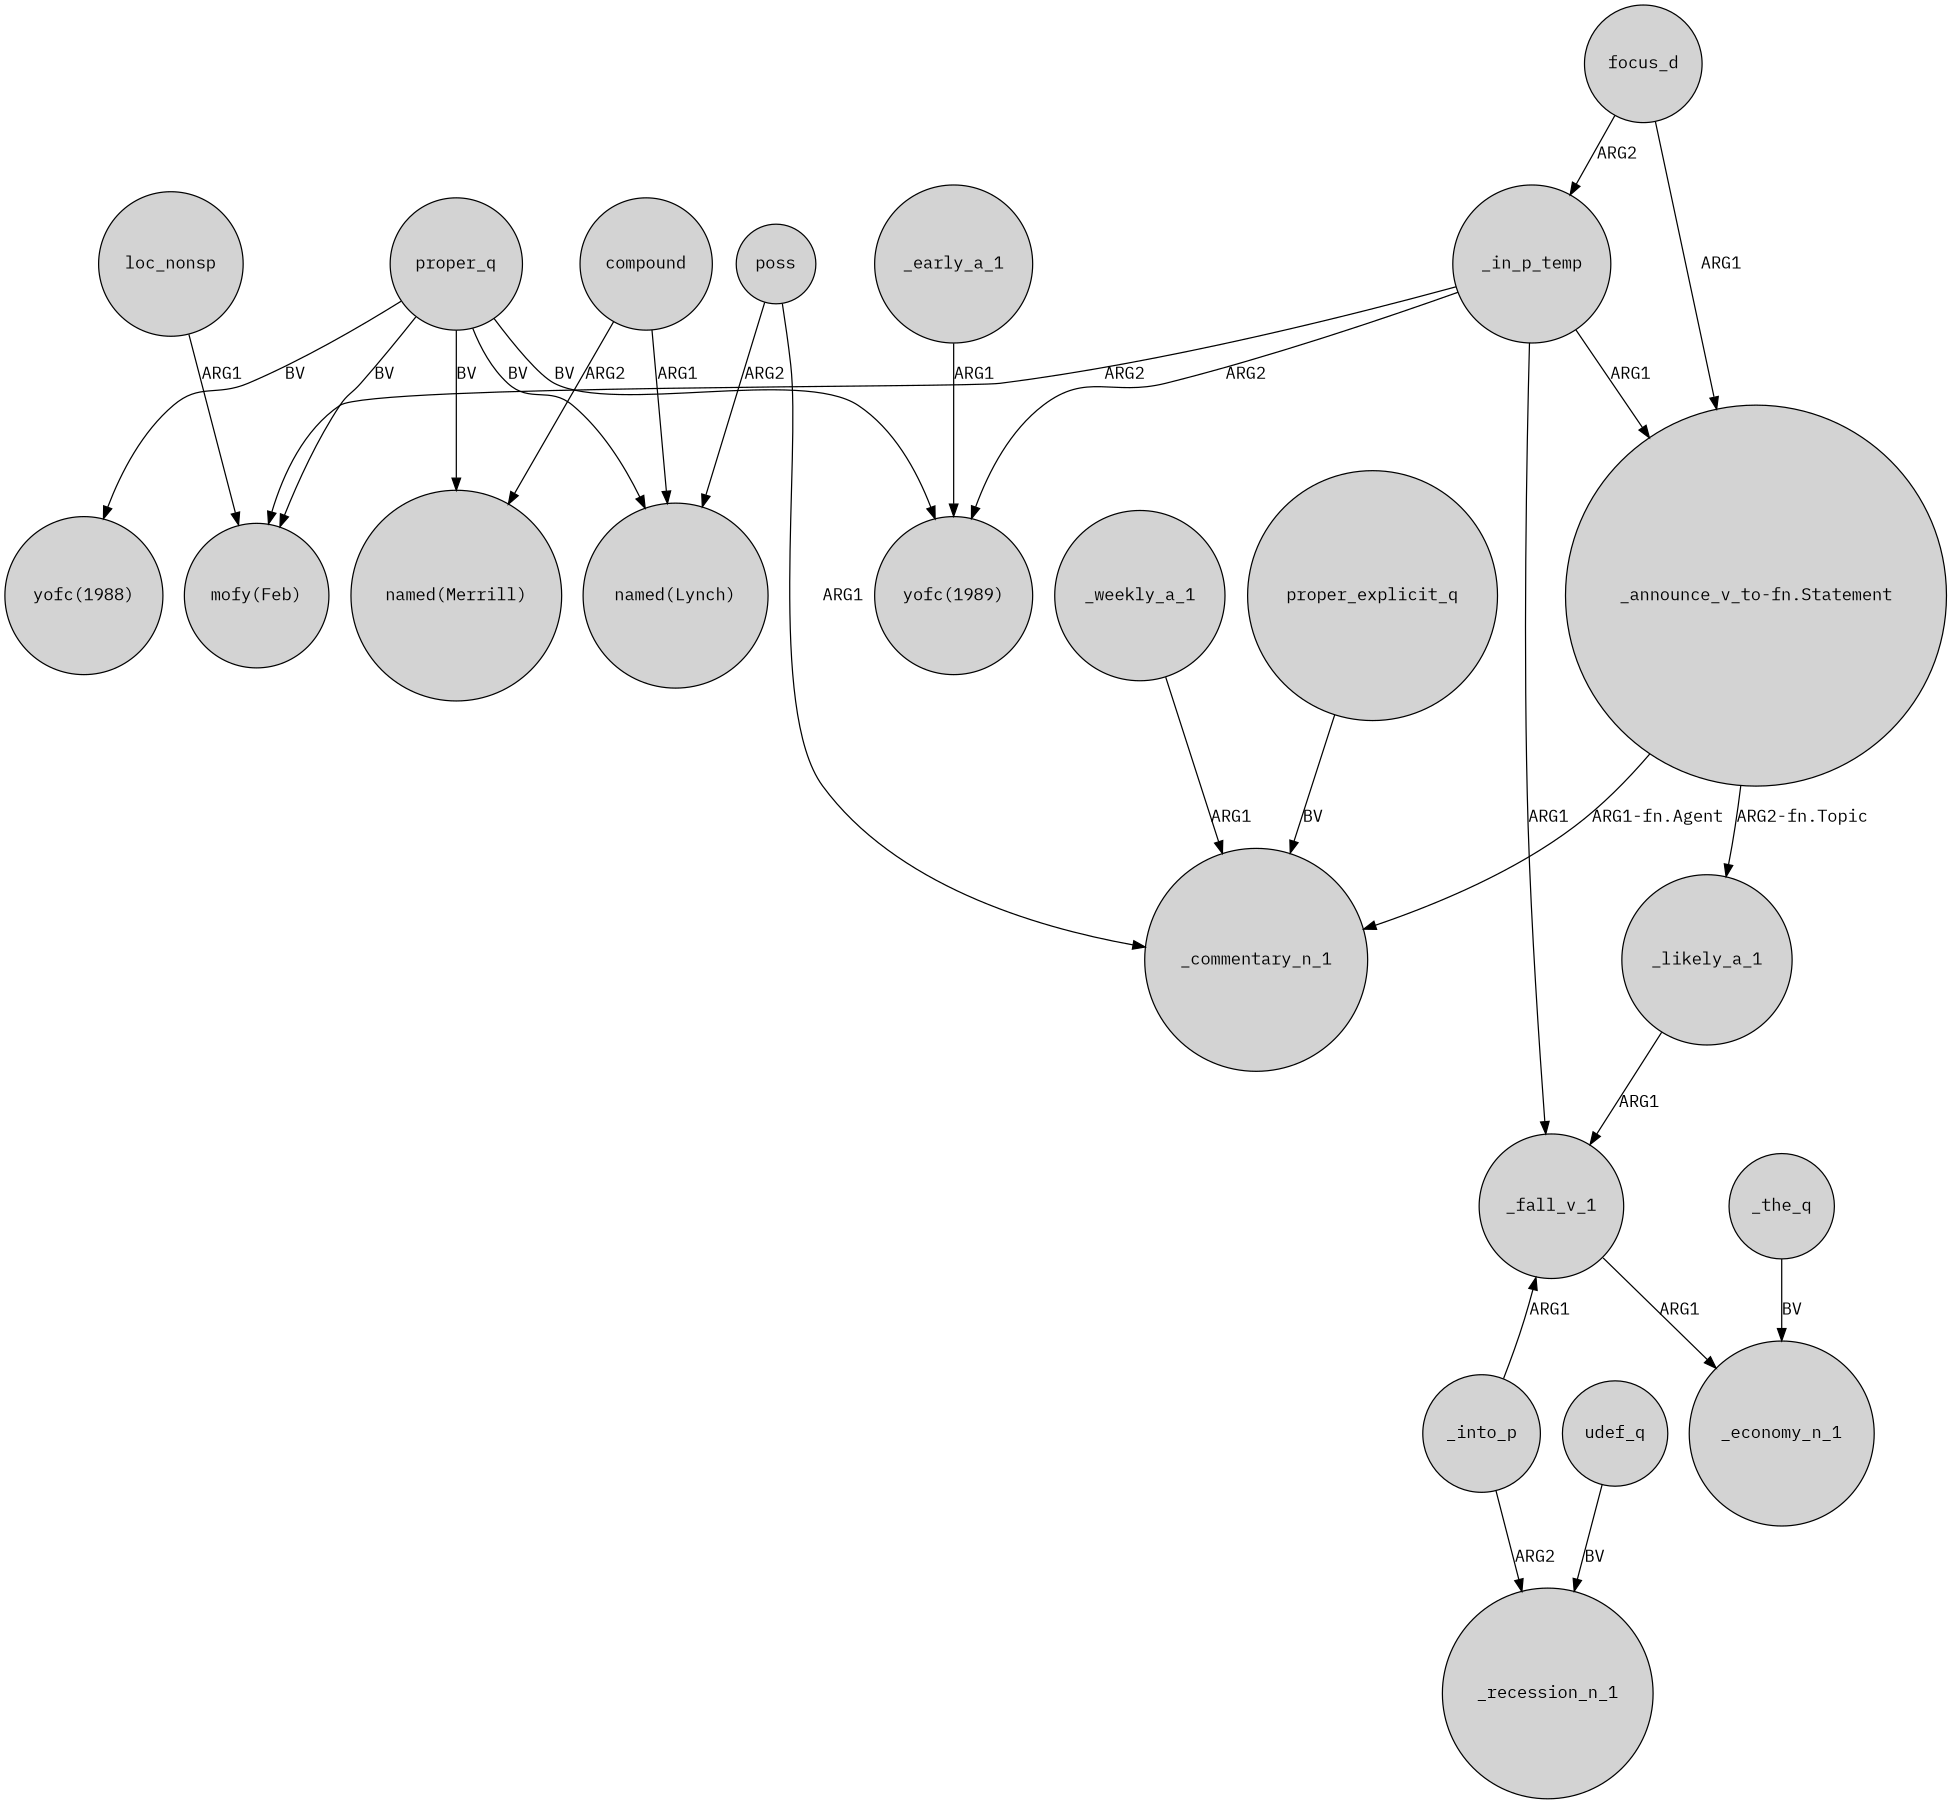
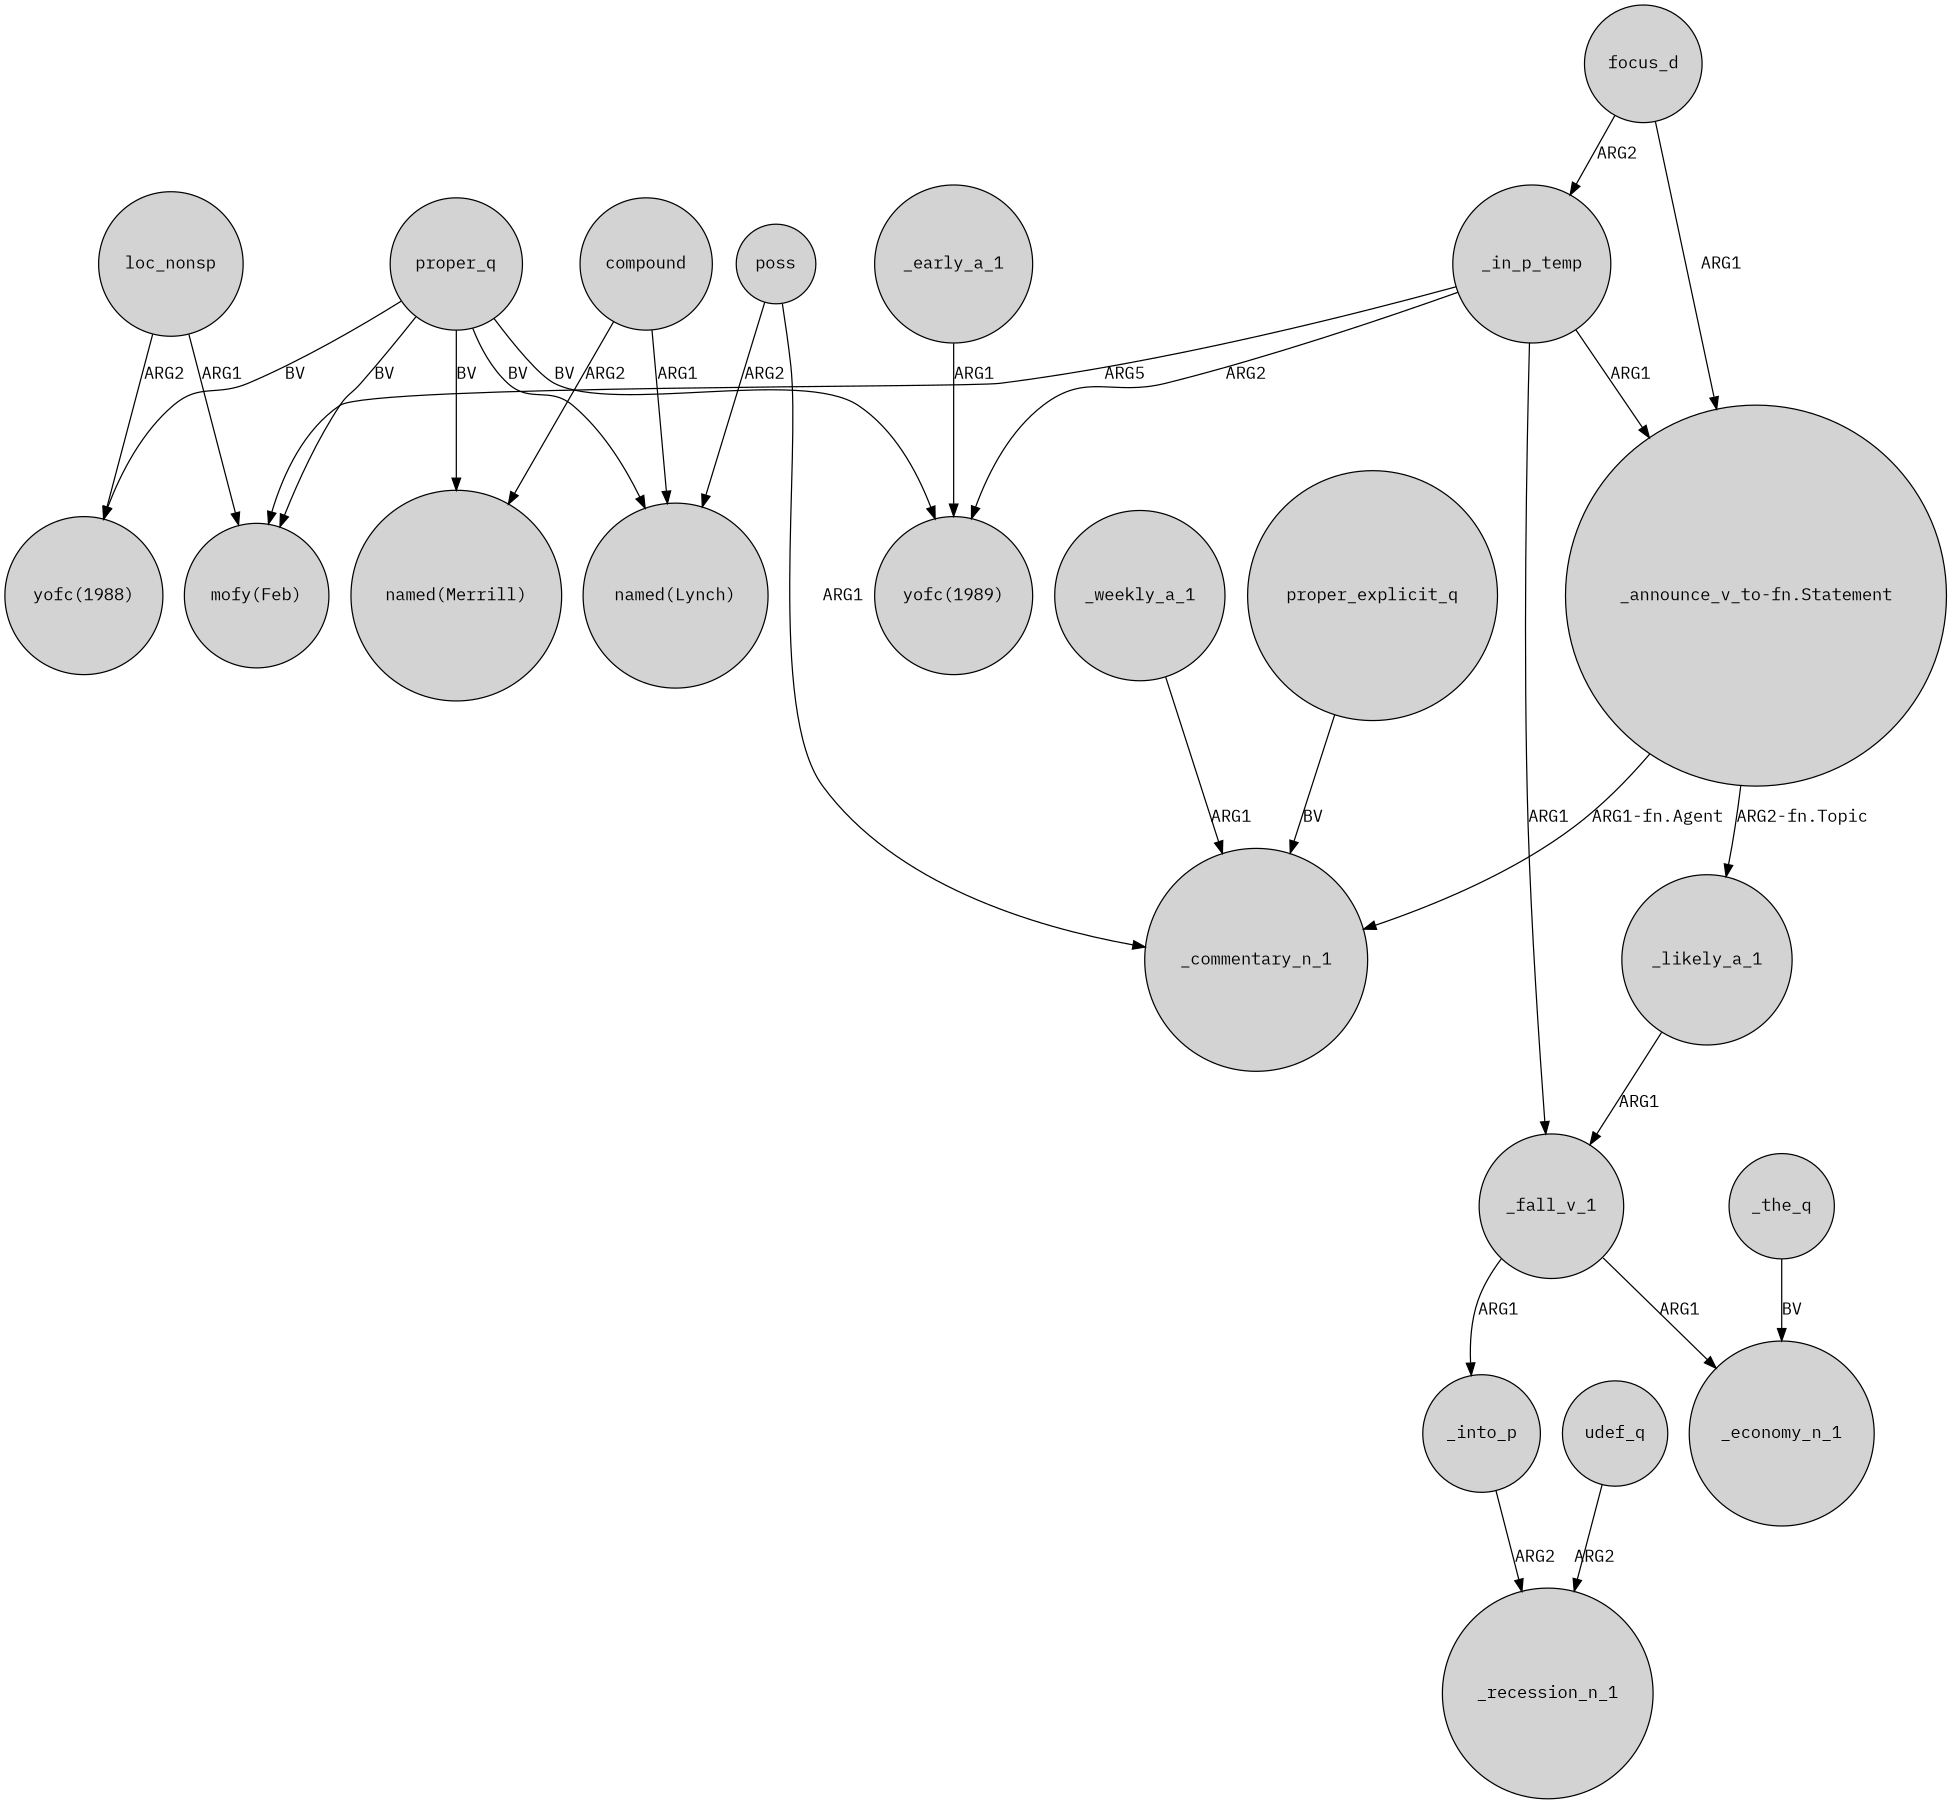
(1125, 374) -> (1125, 374)
none -> (130, 421)
(1520, 1335) -> (1476, 1308)
(1595, 1557) -> (1595, 1557)
